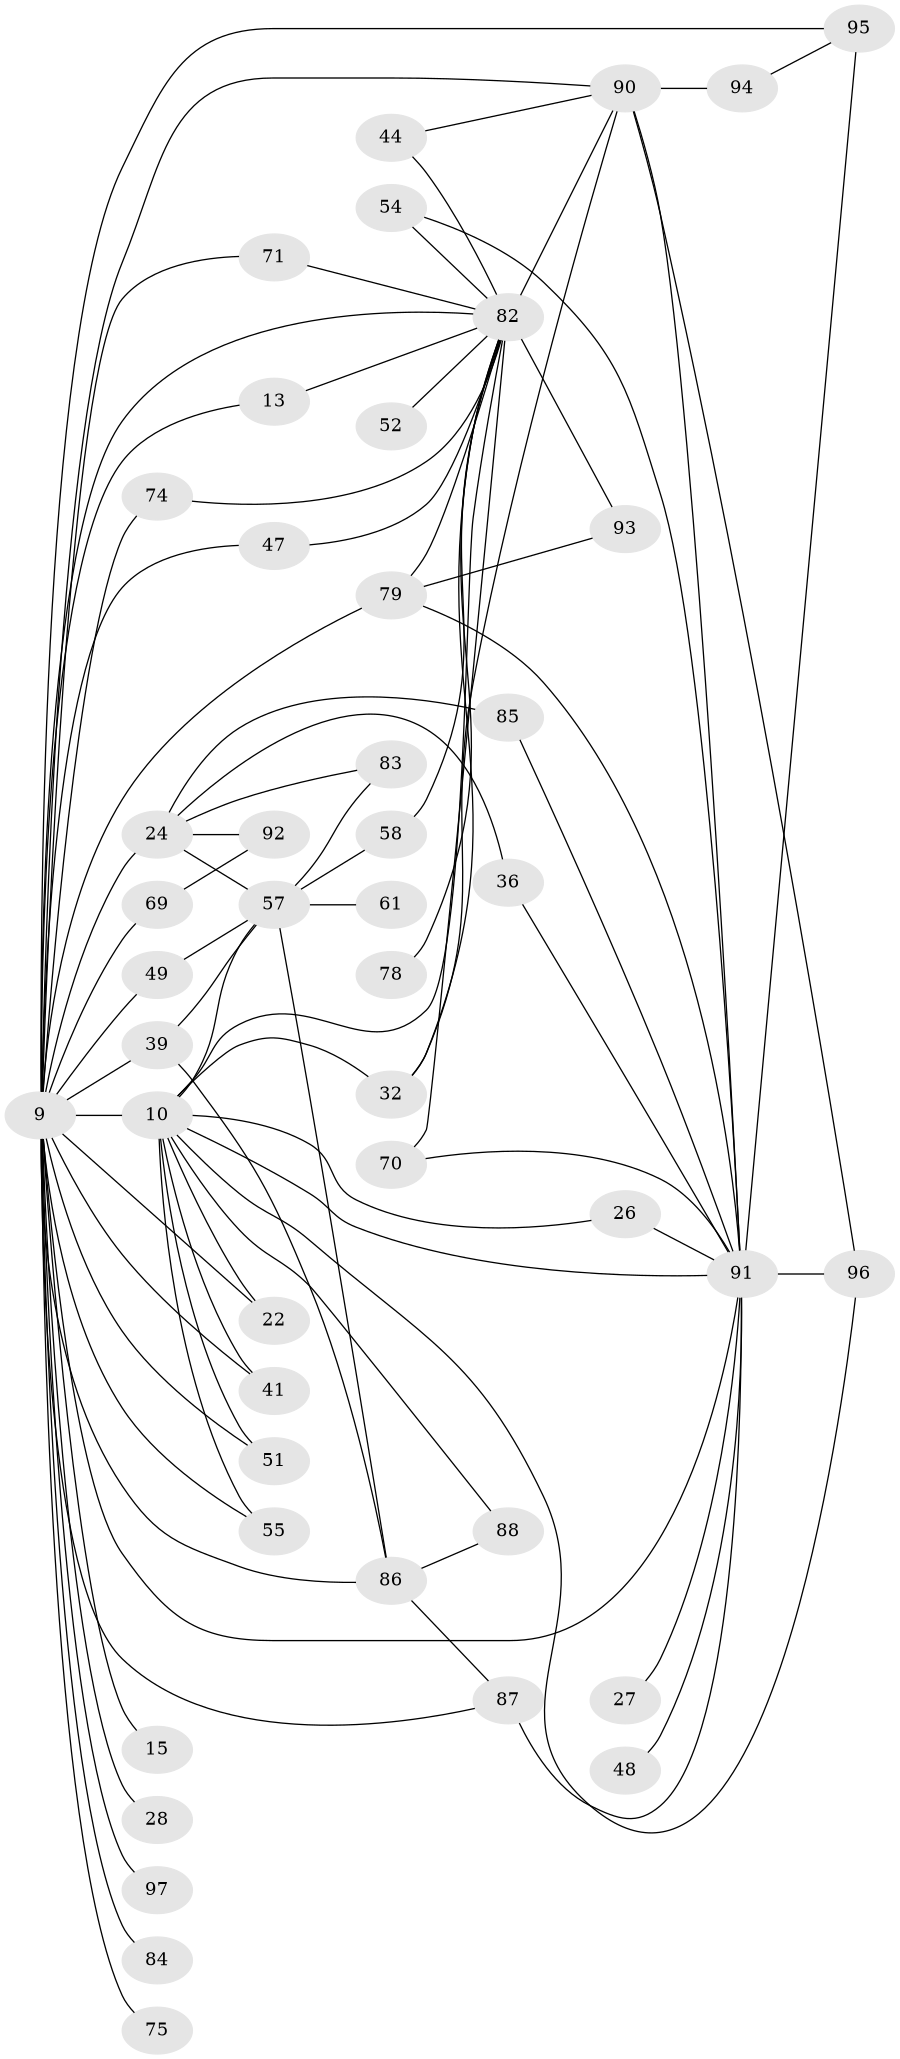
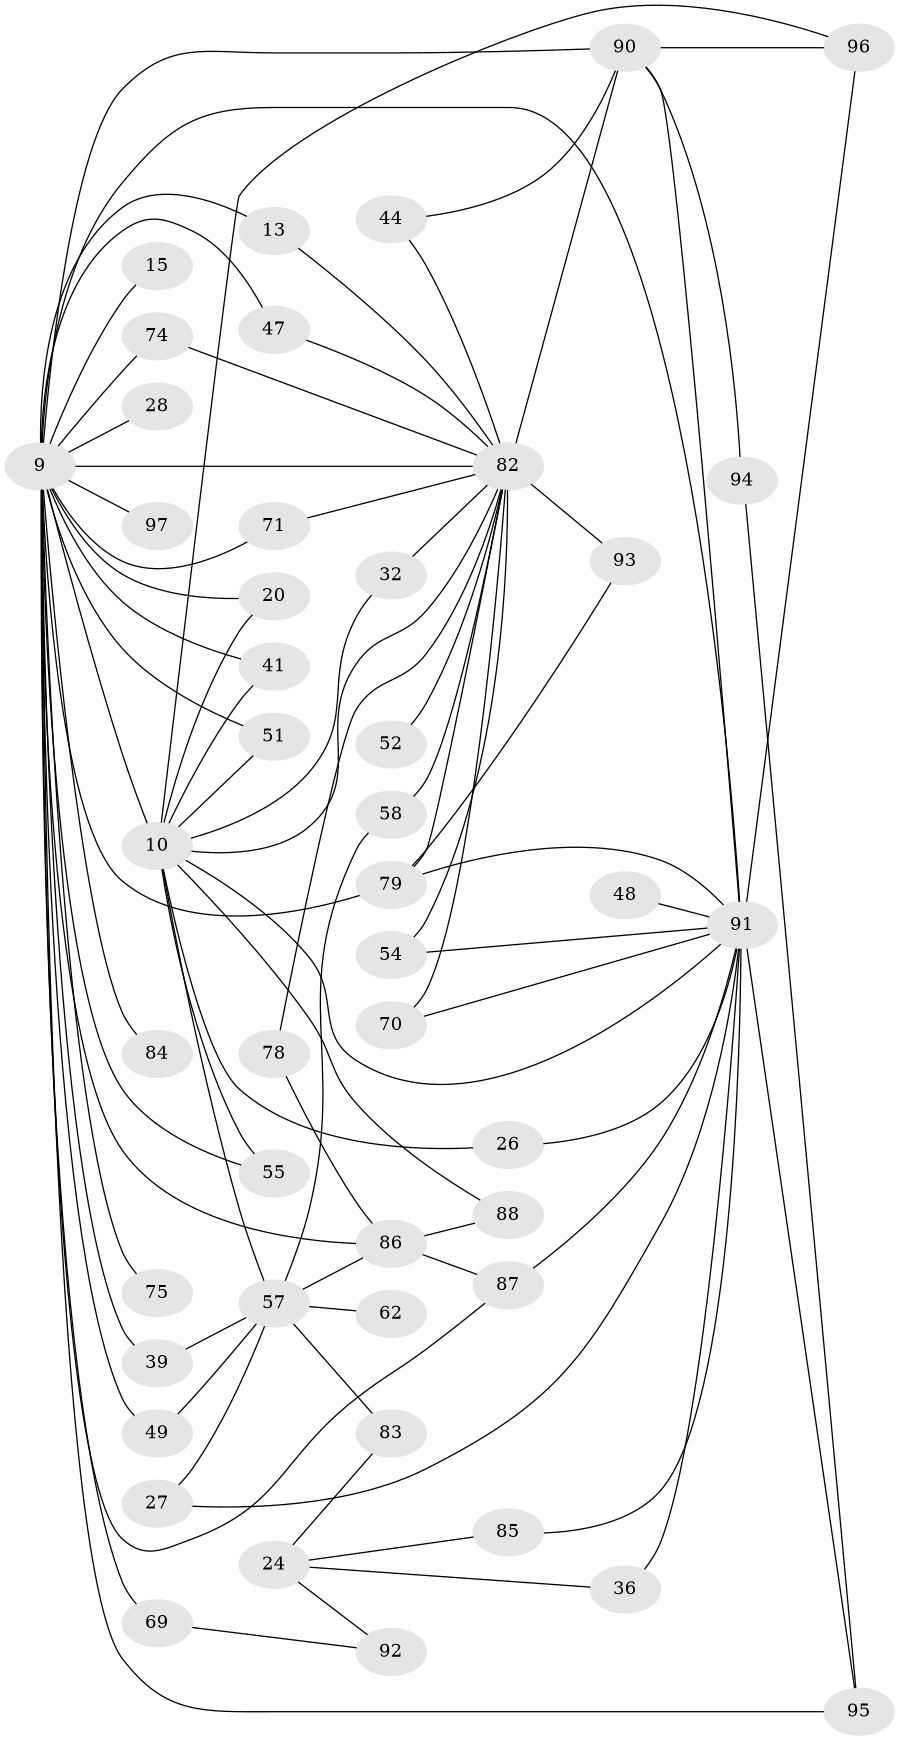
(492, 591) -> none
(208, 865) -> (228, 1409)
(391, 905) -> (391, 1314)
(78, 968) -> none
(319, 1310) -> (328, 1156)
(274, 1321) -> (274, 596)
